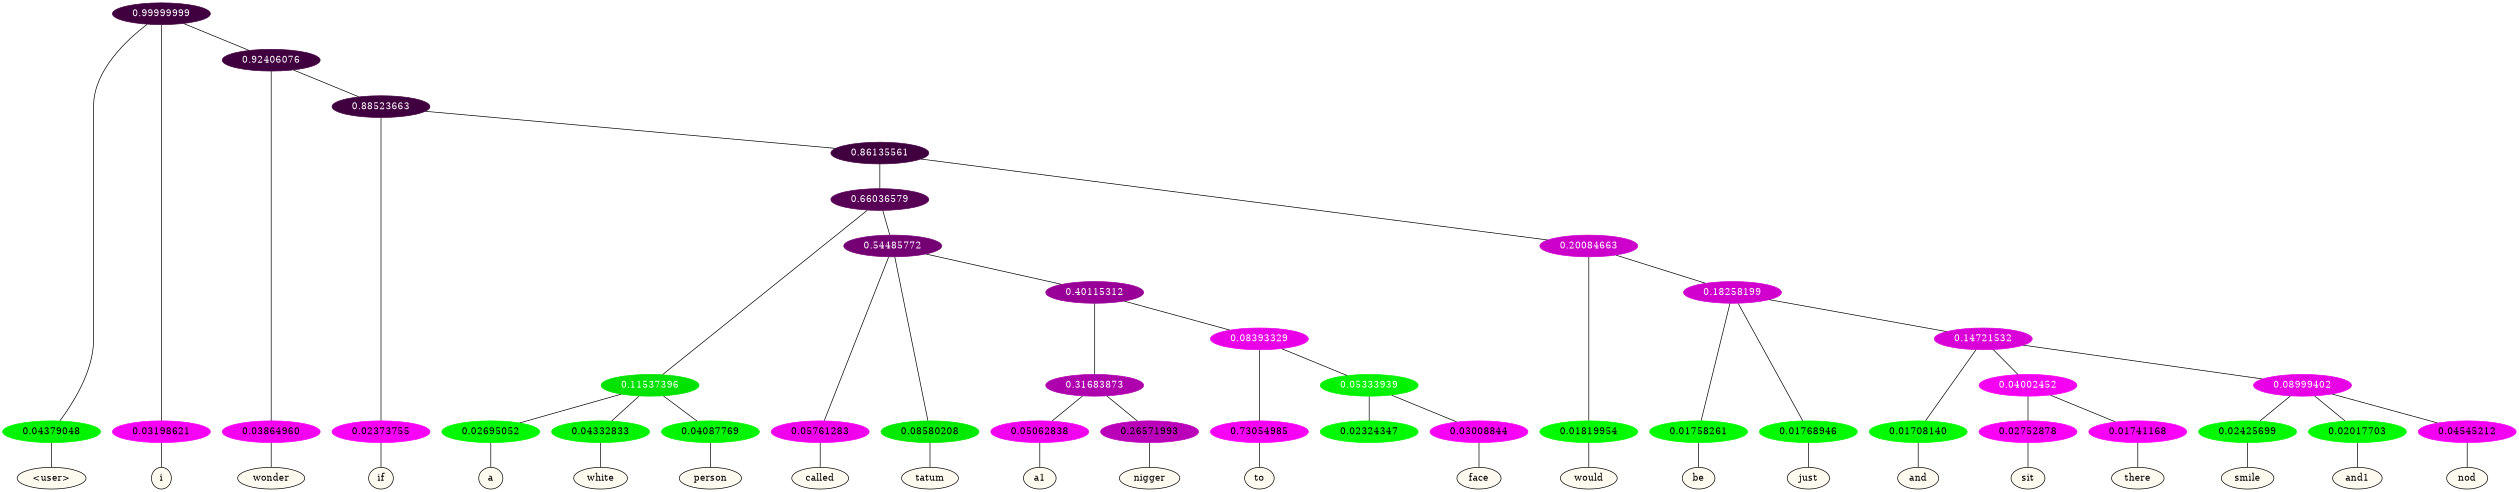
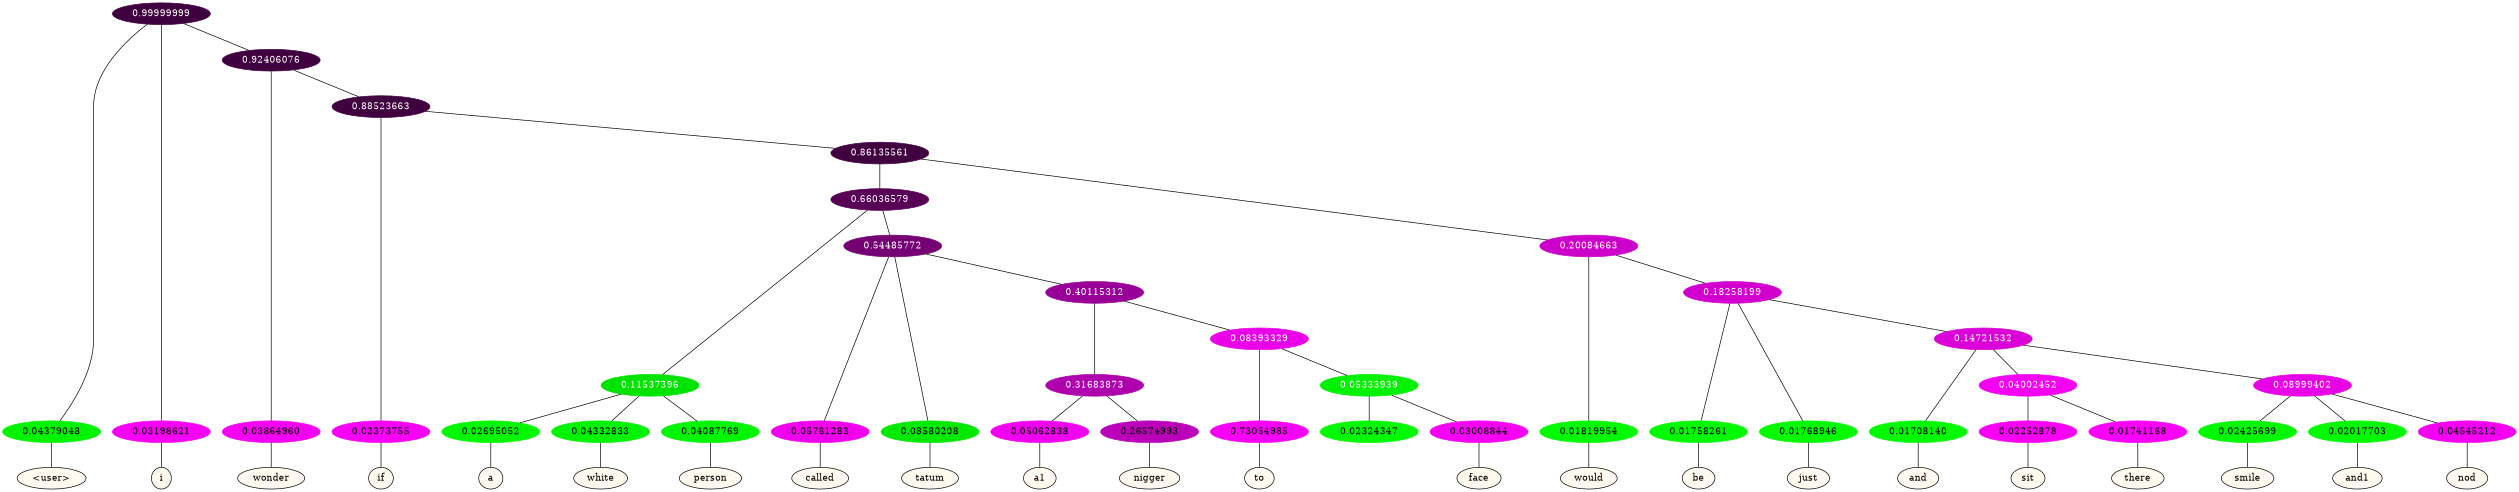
(1150, 432) -> (1150, 432)
(2028, 432) -> (2028, 432)
